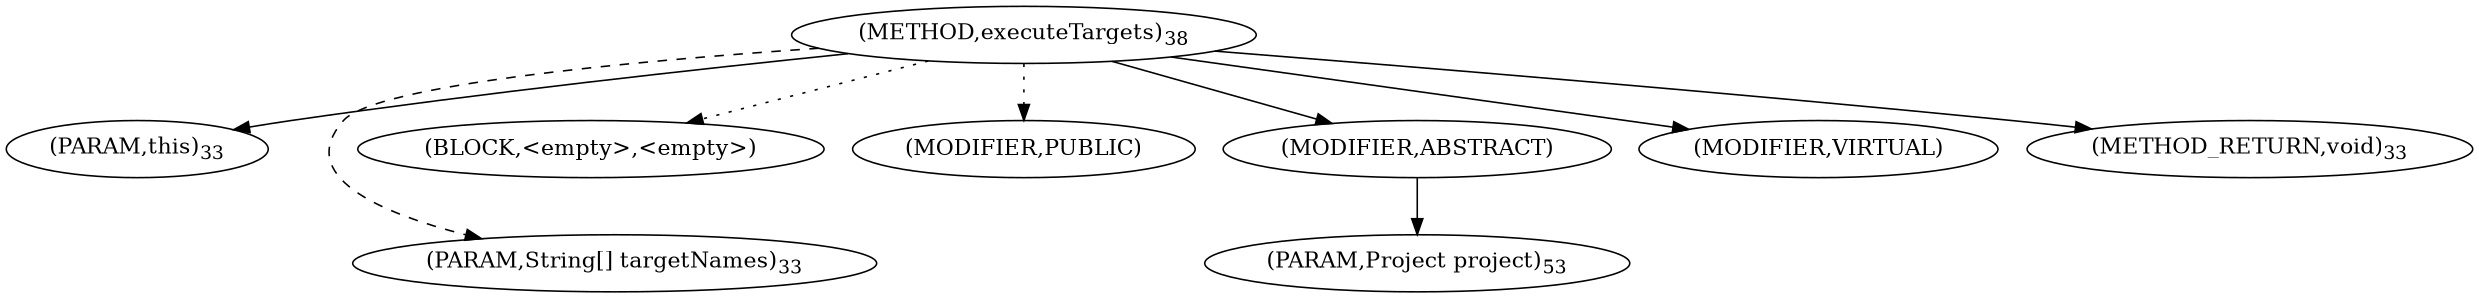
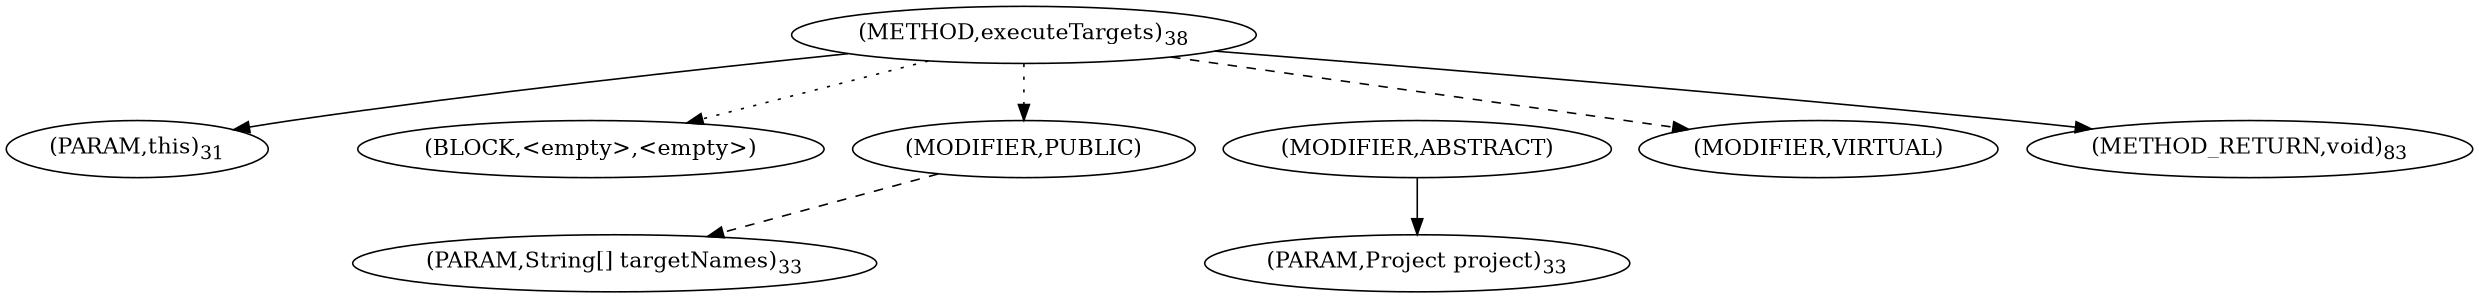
(477, 83) -> (830, 203)
(1214, 90) -> none
(1422, 92) -> (1422, 92)
(213, 147) -> (213, 147)
(2396, 147) -> (2396, 147)
(1555, 261) -> (1555, 261)
